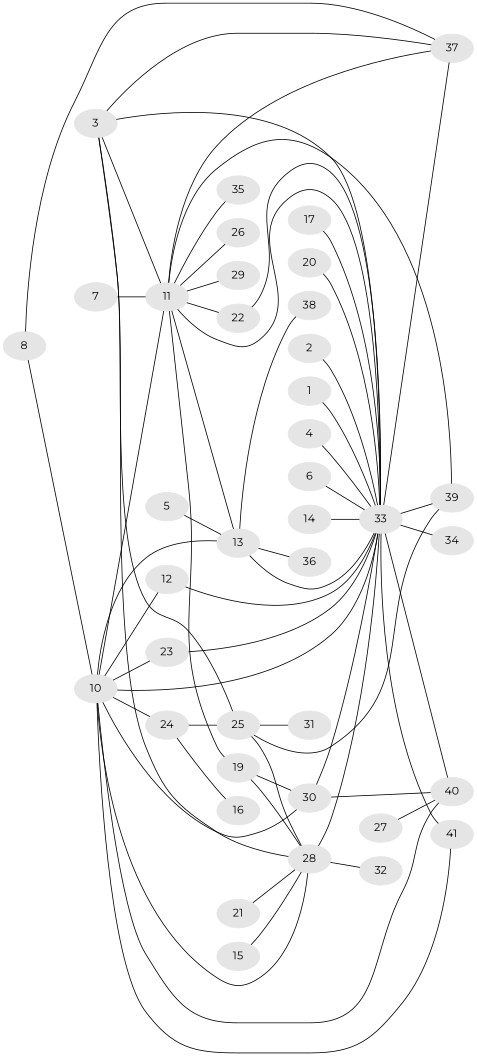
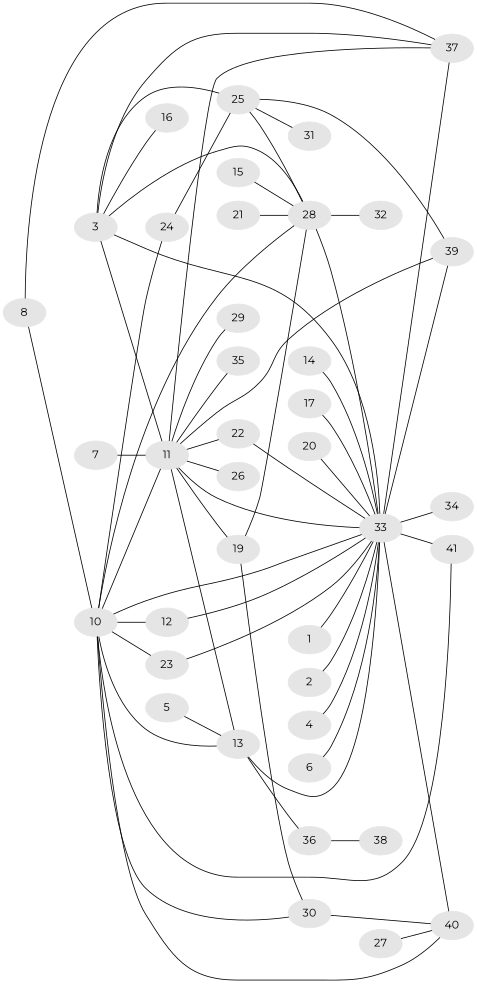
(255, 419) -> (345, 841)
(353, 661) -> none
(200, 769) -> (128, 171)
